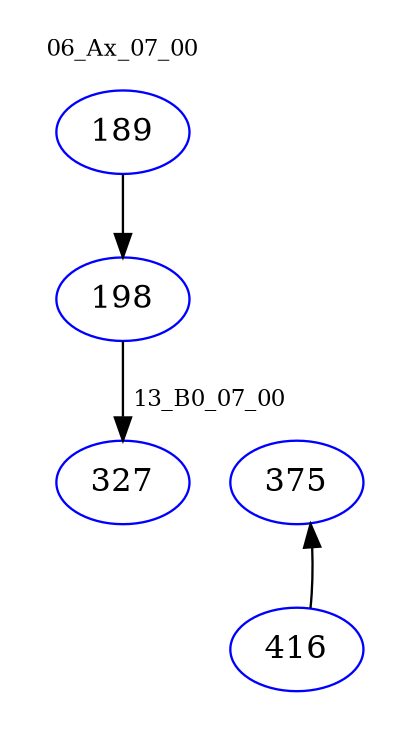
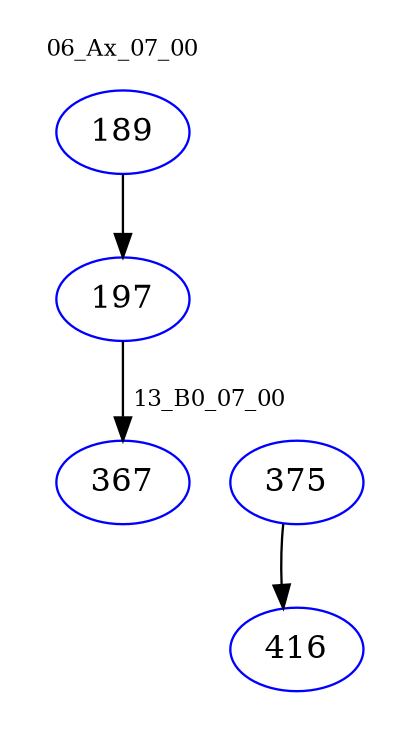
(123, 299) -> (123, 299)
(123, 482) -> (123, 482)
(312, 578) -> (281, 554)
